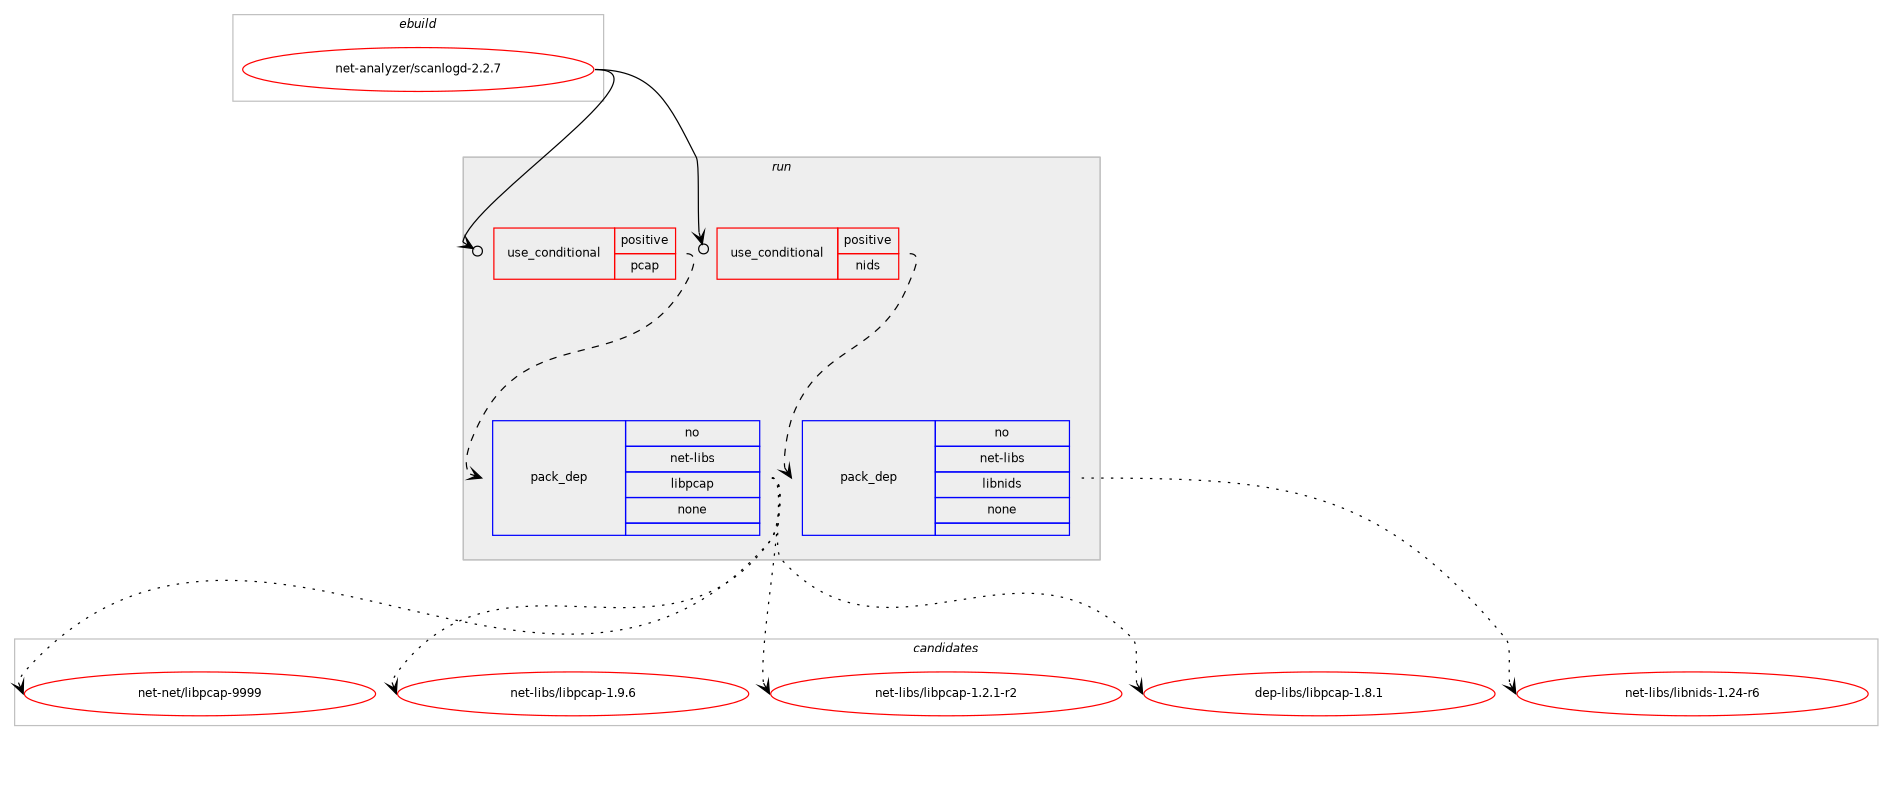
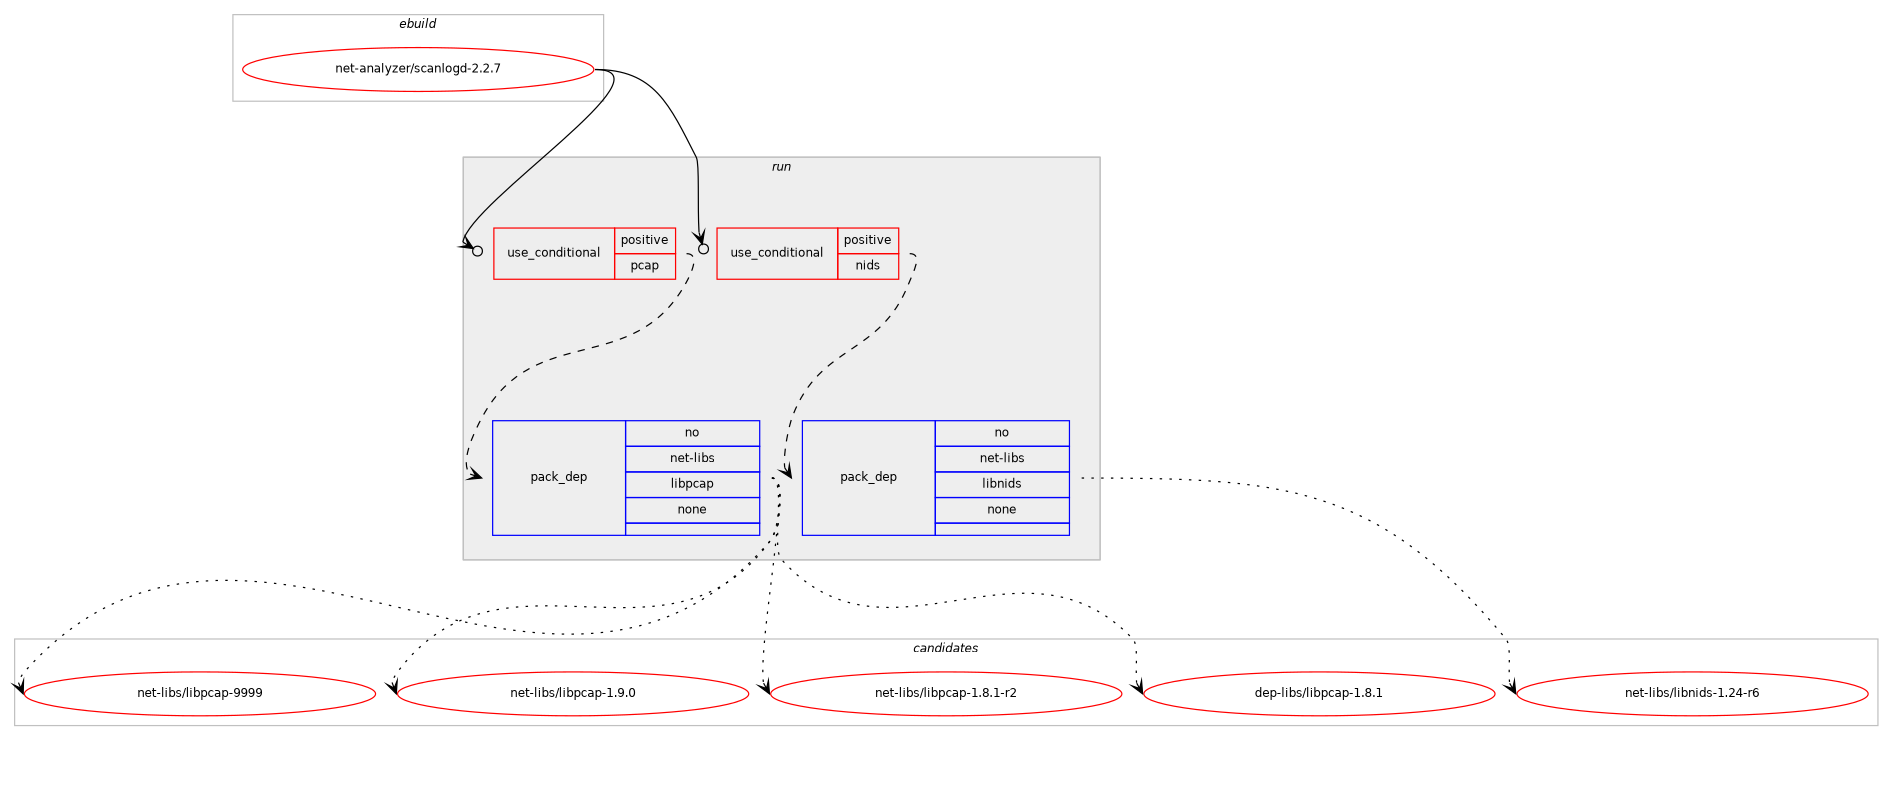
(200, 694) -> (200, 694)
(573, 694) -> (573, 694)
(946, 694) -> (946, 694)
